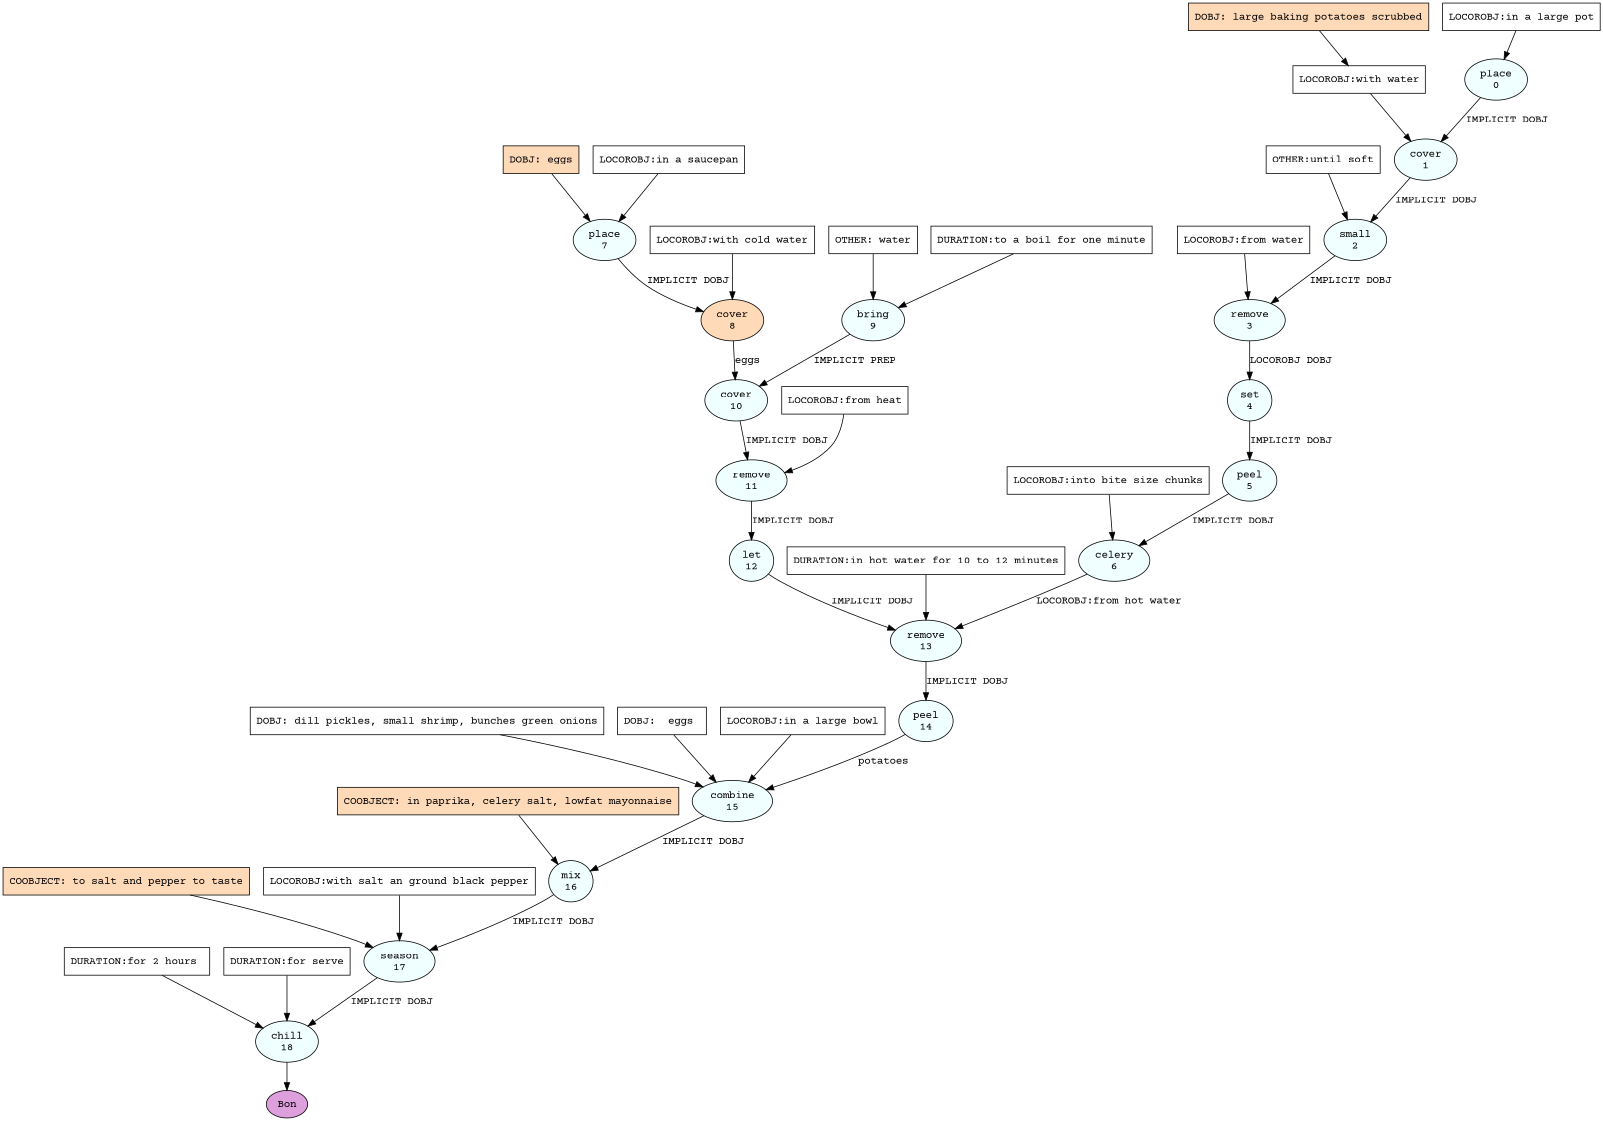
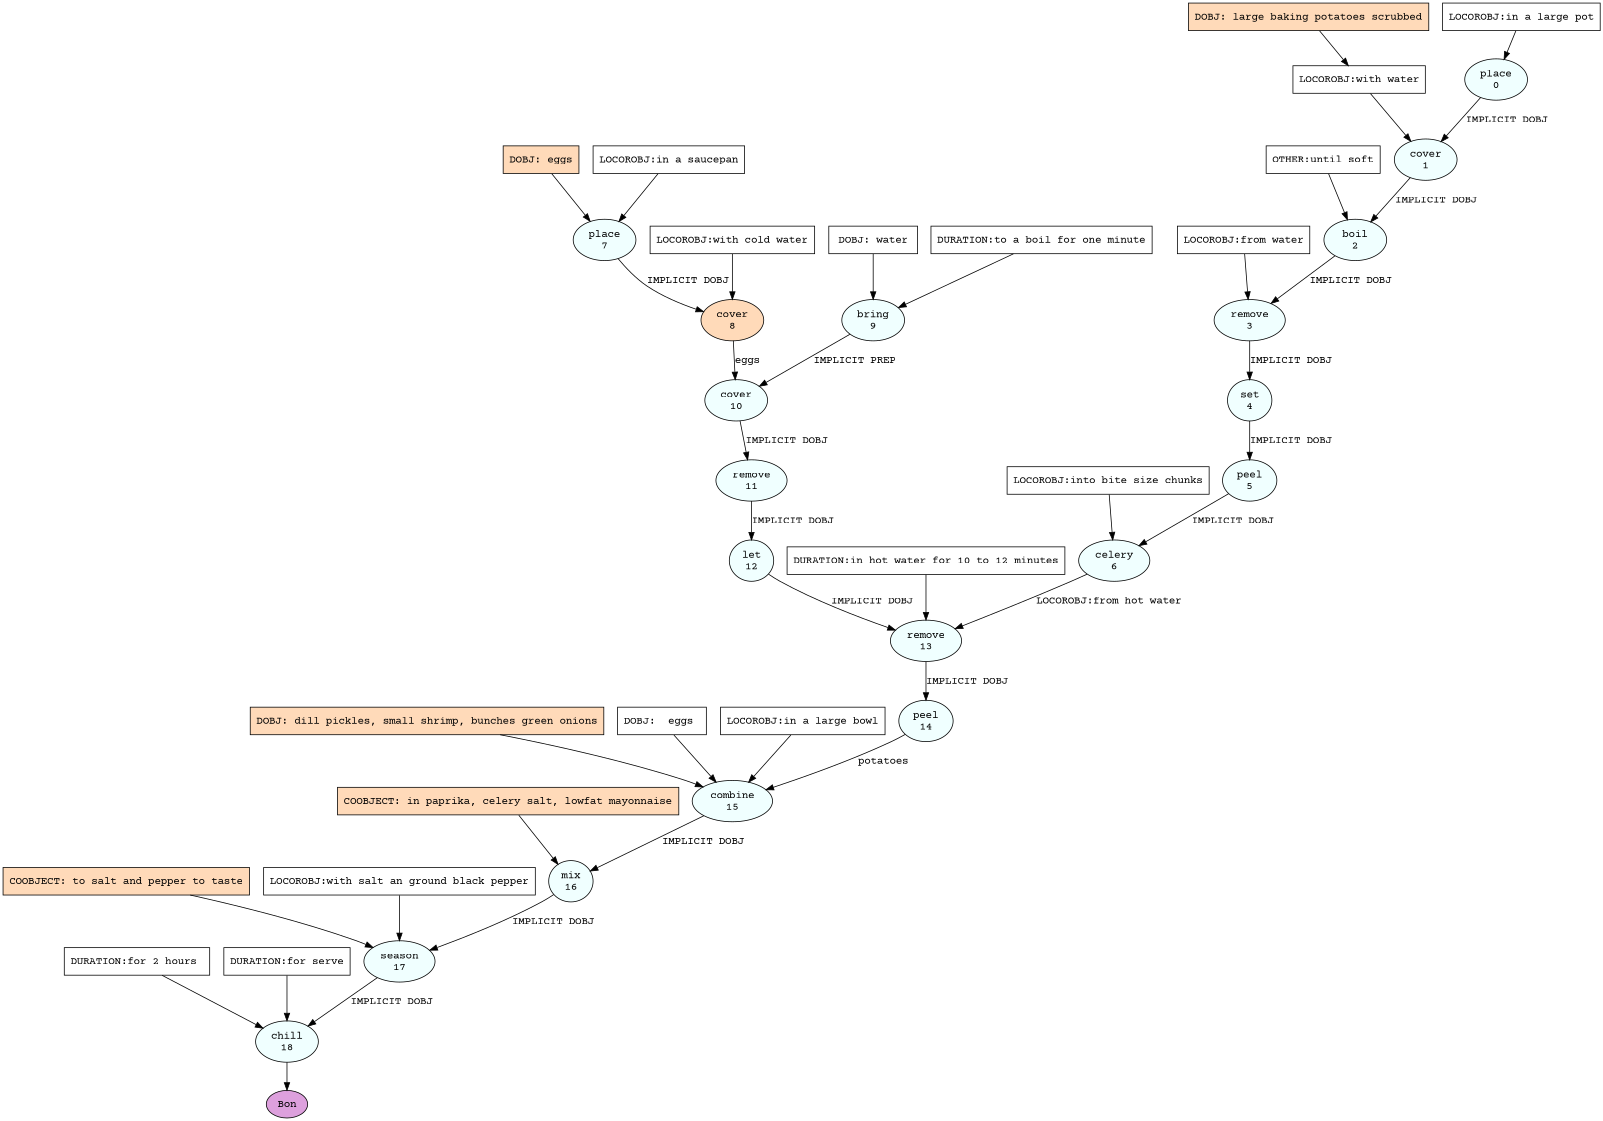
(873, 240) -> (873, 240)
(1355, 240) -> (1355, 240)
(1291, 360) -> (1291, 360)
(845, 400) -> none
(427, 721) -> (427, 721)
